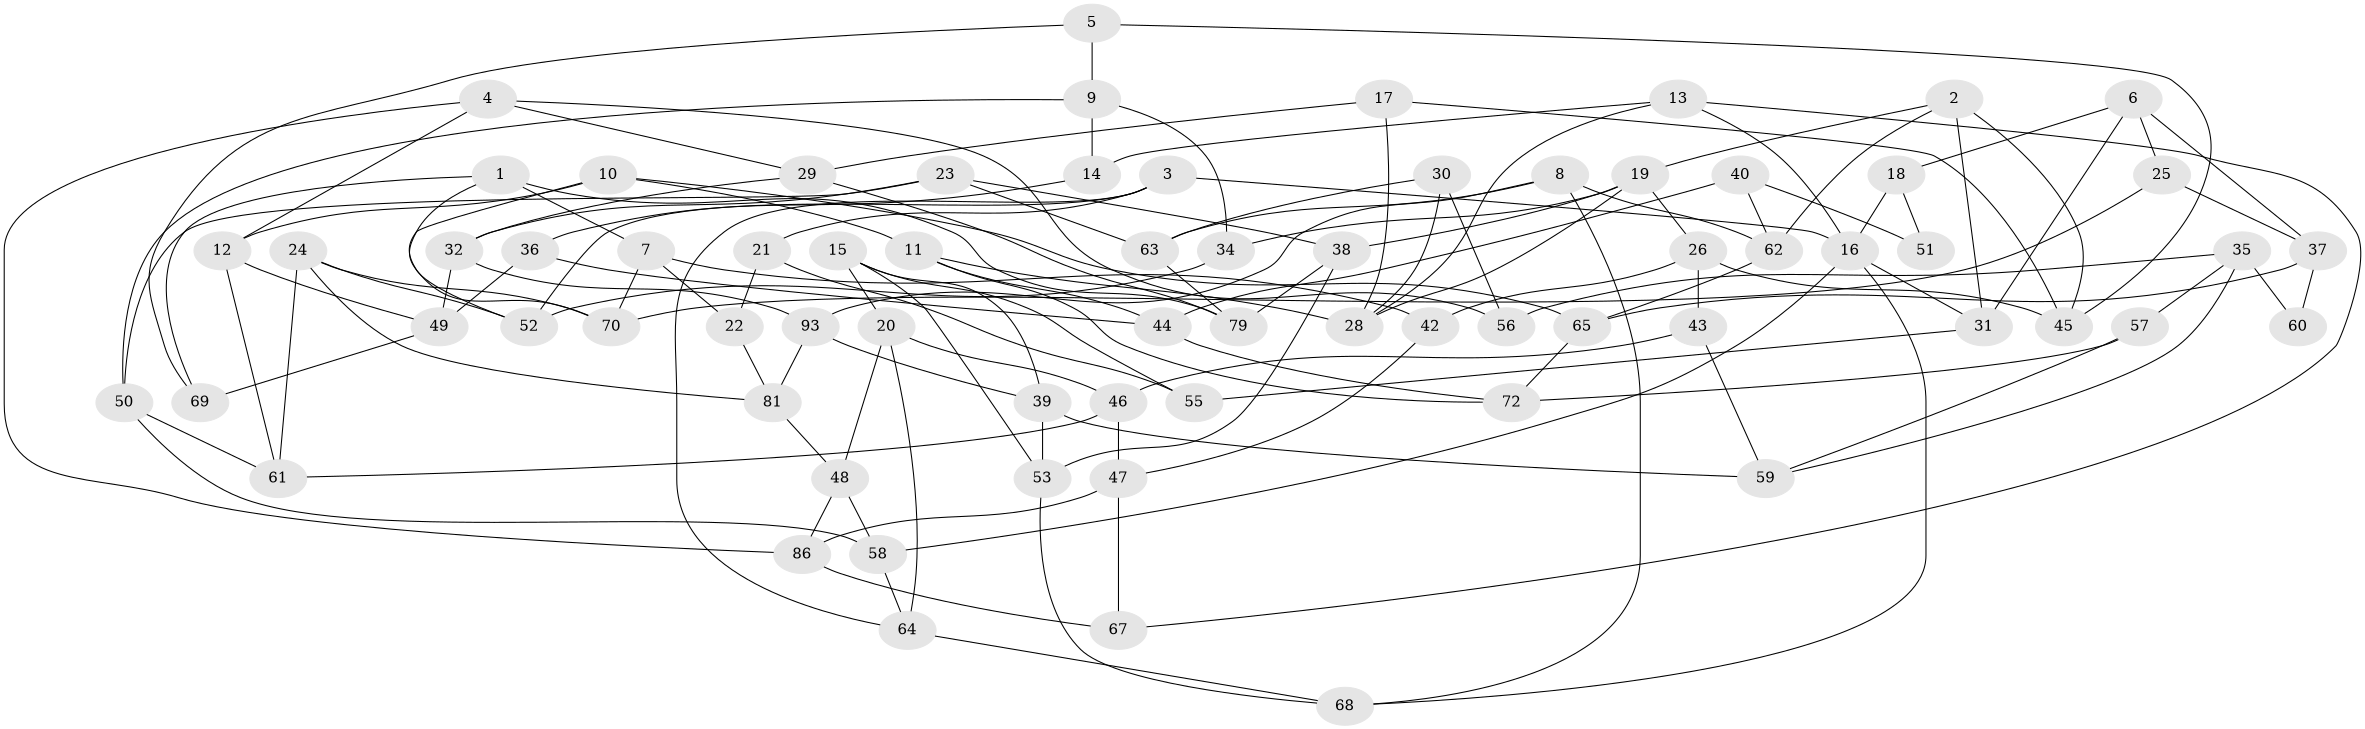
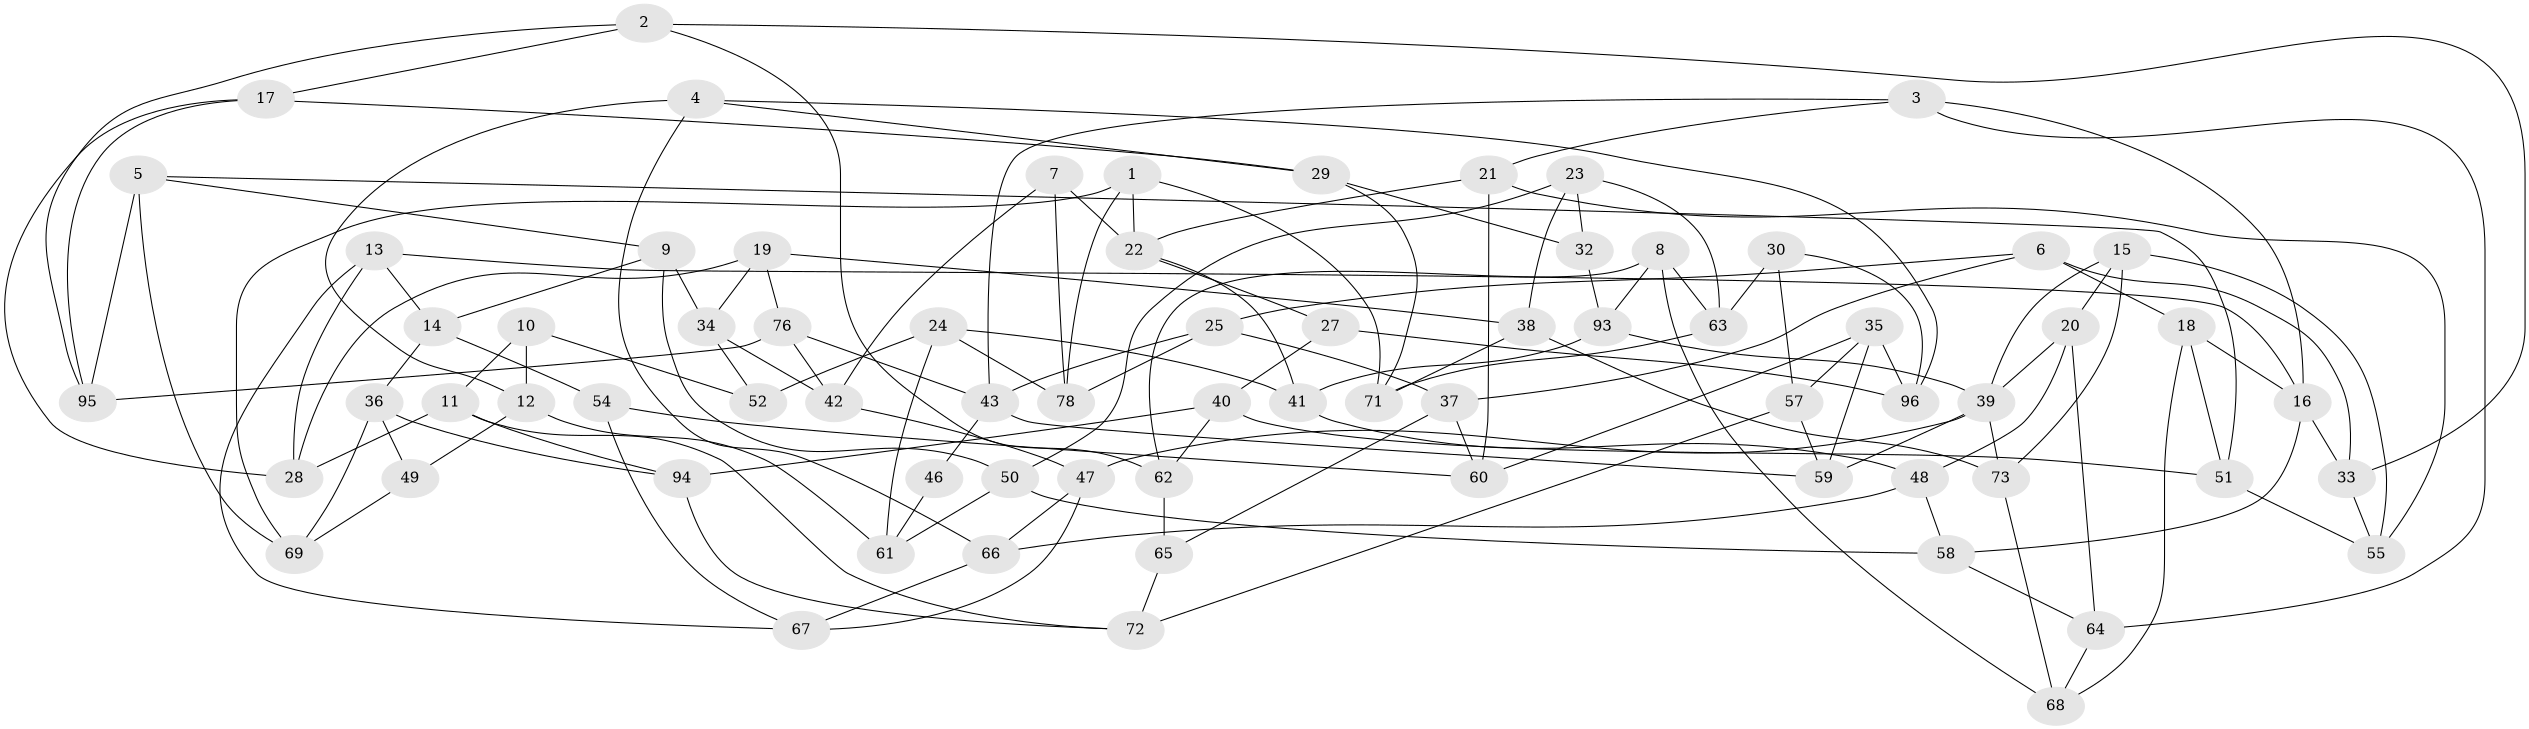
(1809, 131) -> (455, 61)
(825, 204) -> (1333, 108)
none -> (1348, 205)
(561, 206) -> (1134, 213)
(1424, 251) -> (1785, 324)
(1698, 251) -> (783, 327)
(1073, 260) -> none
(448, 282) -> none
(611, 327) -> (1066, 403)
(1163, 327) -> (682, 479)
(1239, 327) -> (1374, 403)
none -> (1331, 327)
(1506, 327) -> (1910, 403)
(1984, 327) -> (2347, 479)
(2064, 327) -> (88, 403)
none -> (1489, 334)
none -> (1099, 359)
(1003, 364) -> (2029, 365)
none -> (770, 365)
none -> (602, 403)
(773, 403) -> (1298, 403)
(1118, 441) -> (1537, 442)
(1043, 479) -> (2001, 479)
none -> (341, 481)
none -> (2301, 517)
(802, 554) -> (991, 554)
(1817, 640) -> (2165, 546)
